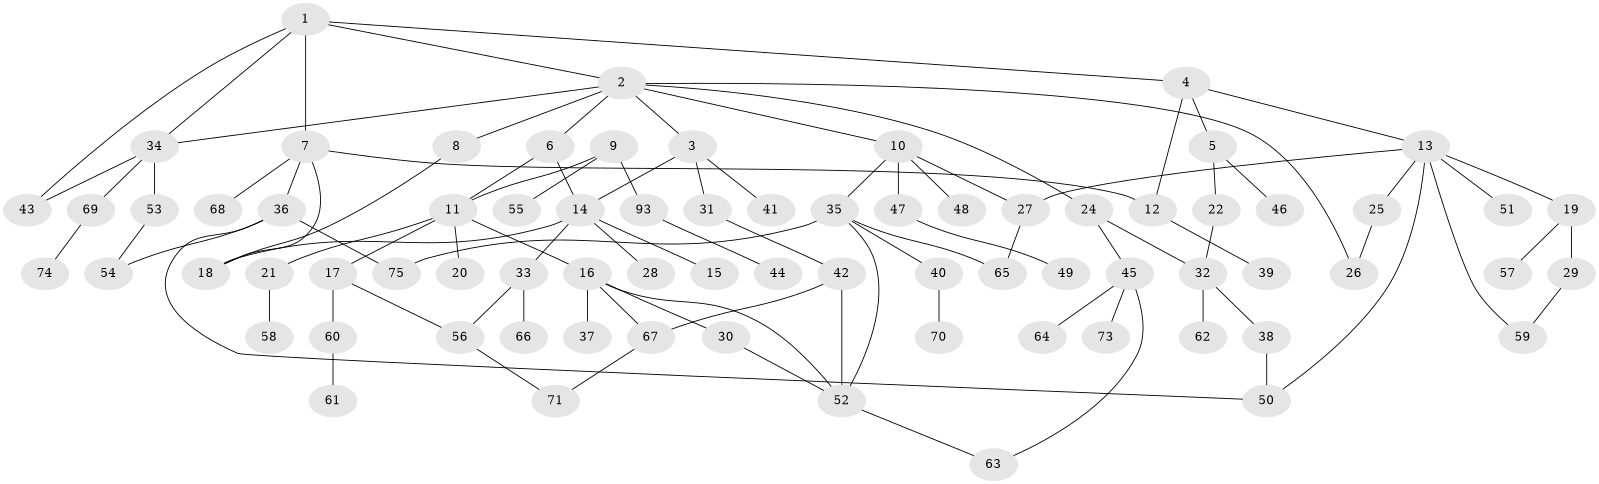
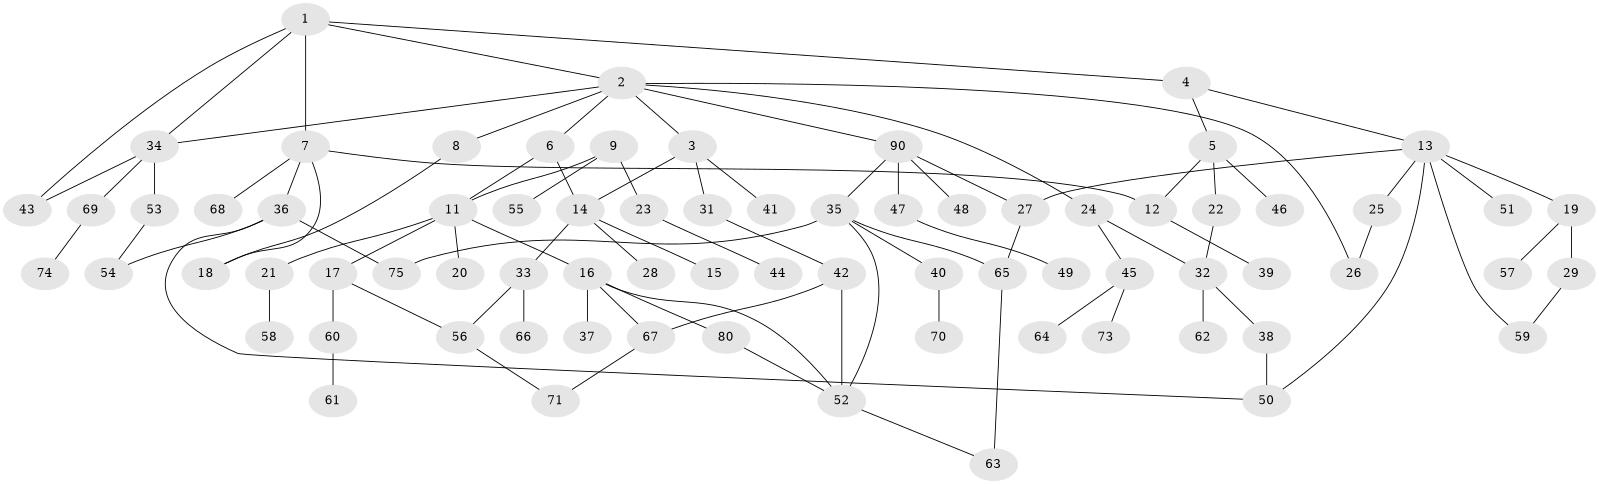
(898, 147) -> (898, 147)
(1170, 147) -> (1183, 178)
(644, 210) -> (644, 210)
(410, 242) -> none
(726, 337) -> (726, 337)
(1116, 384) -> (998, 369)
